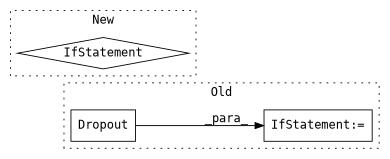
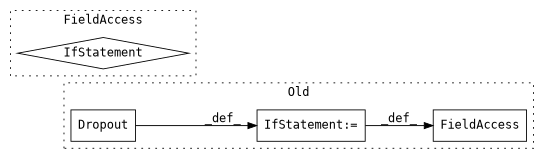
(103, 20) -> (103, 20)
(227, 119) -> (223, 119)
none -> (480, 126)
